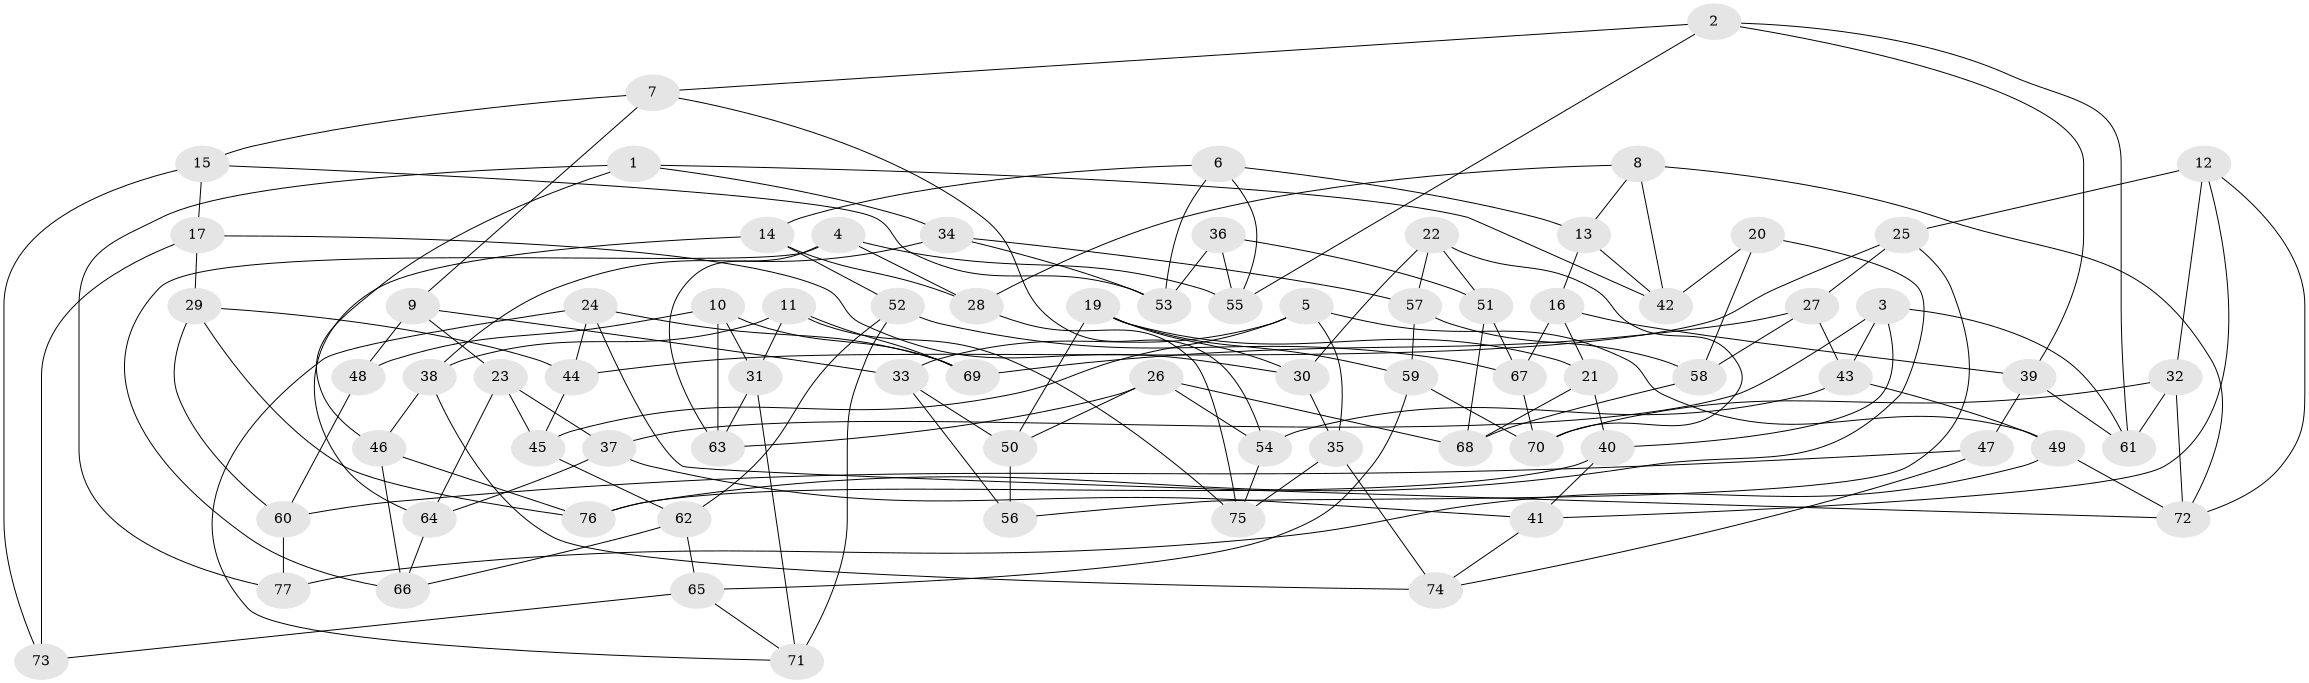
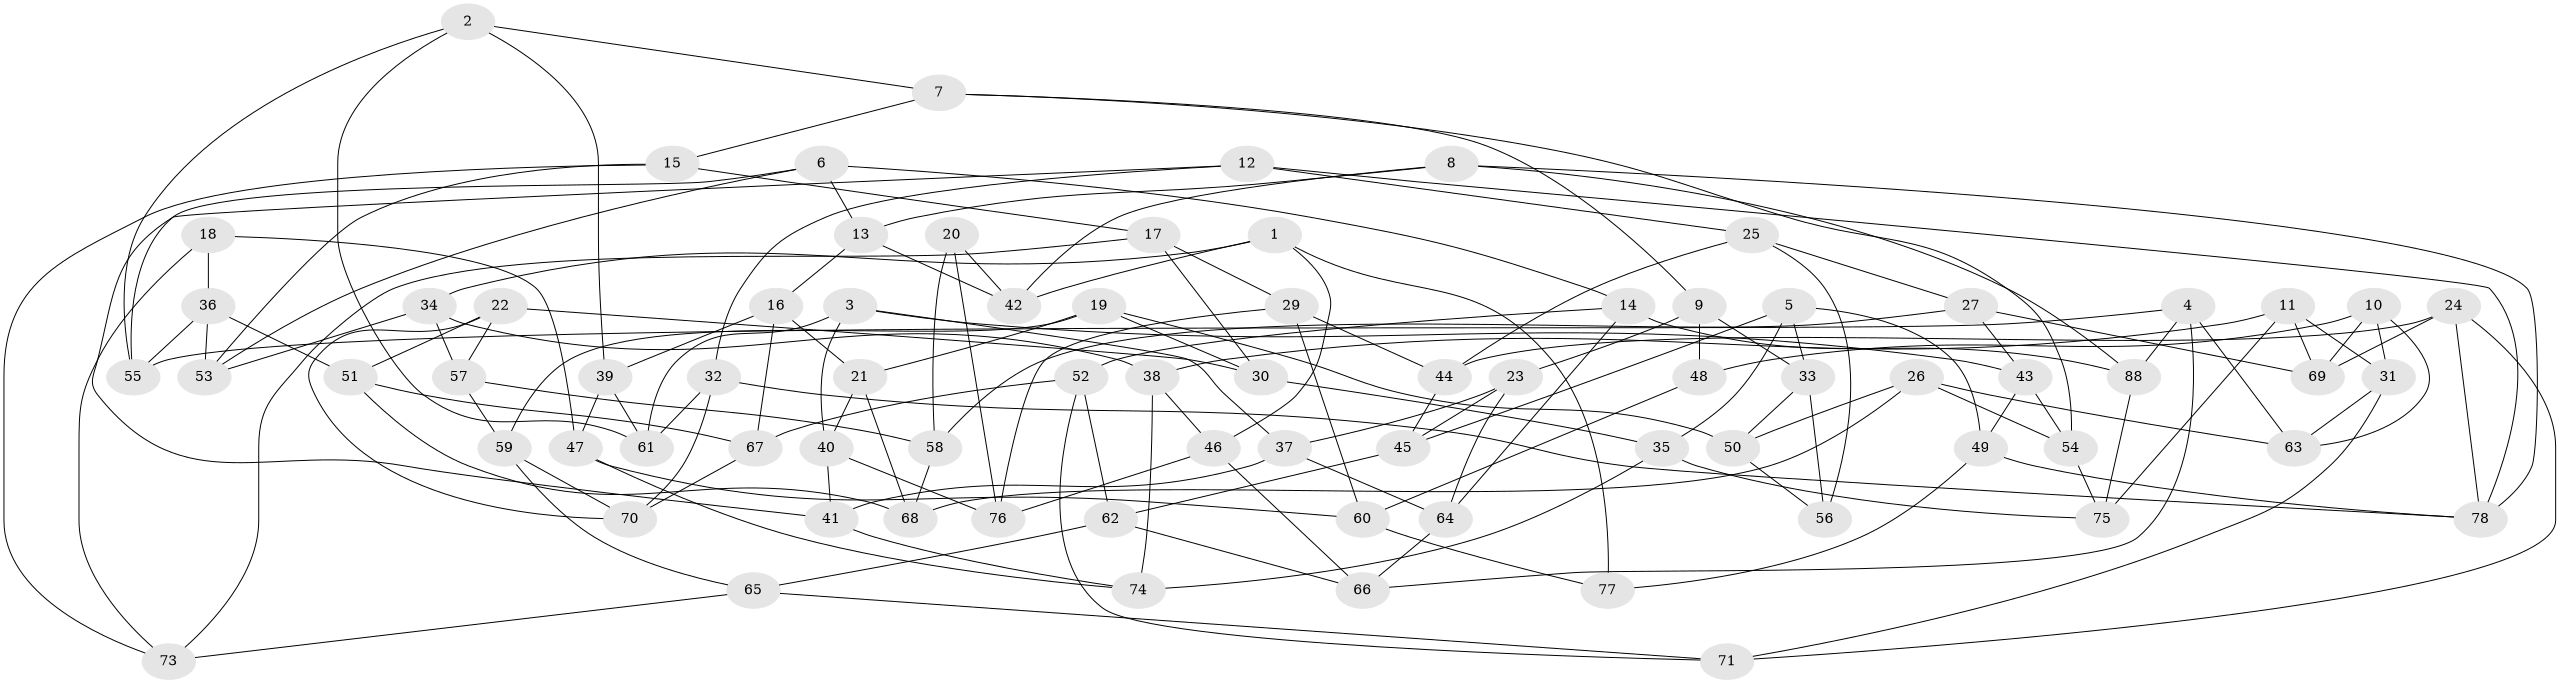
none -> (208, 235)
(977, 306) -> (2134, 377)
(2183, 519) -> (2481, 519)
